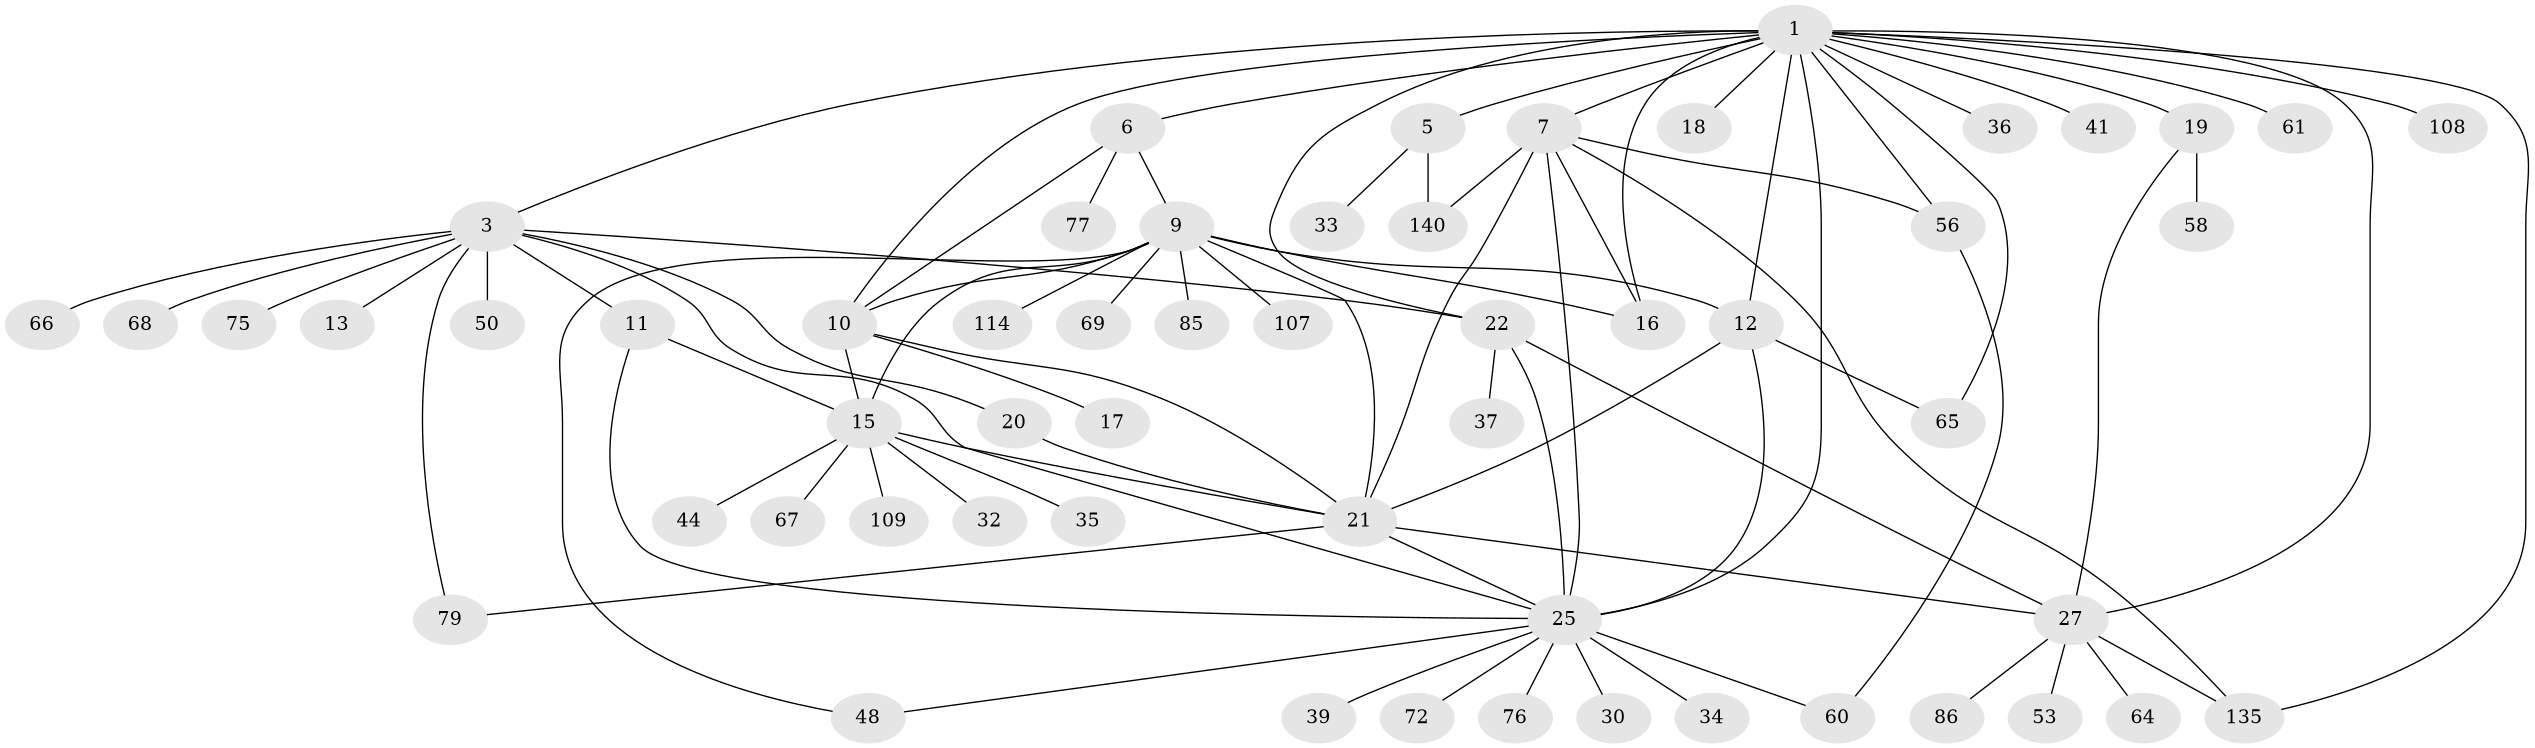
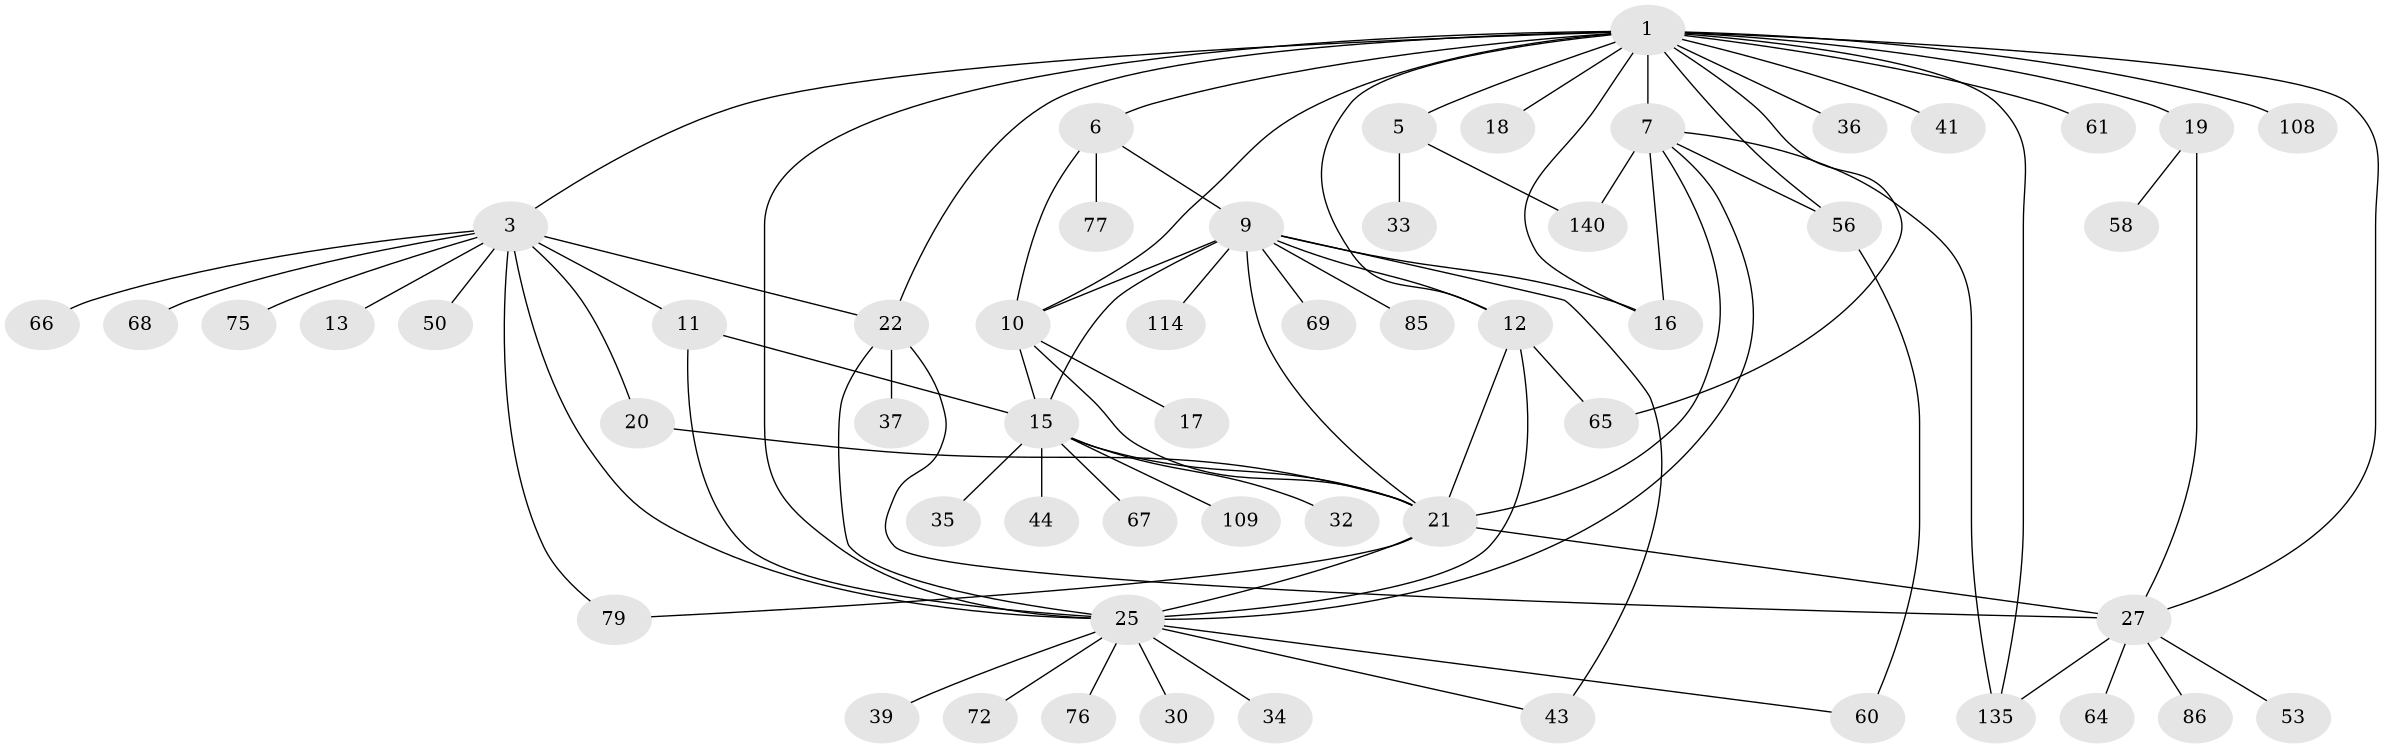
(1293, 325) -> none
(868, 718) -> (1558, 718)
